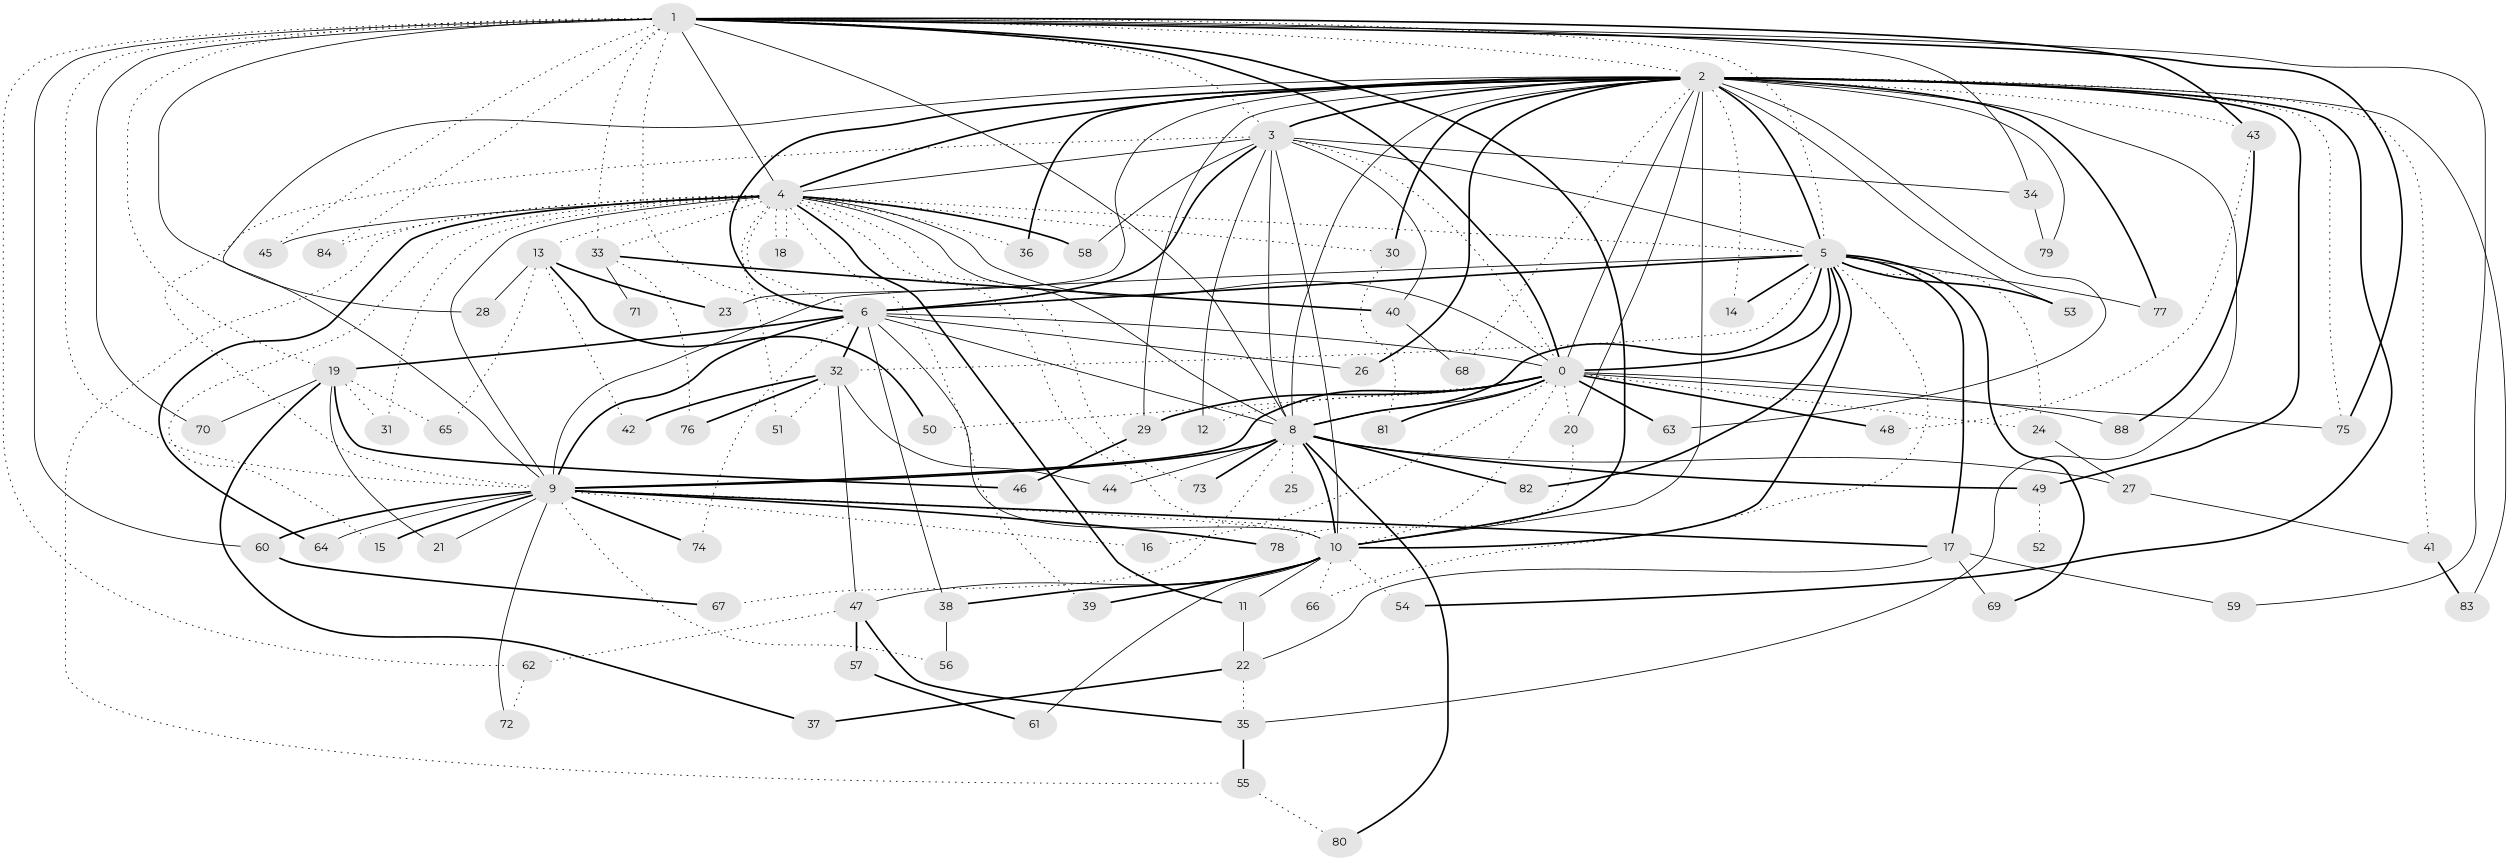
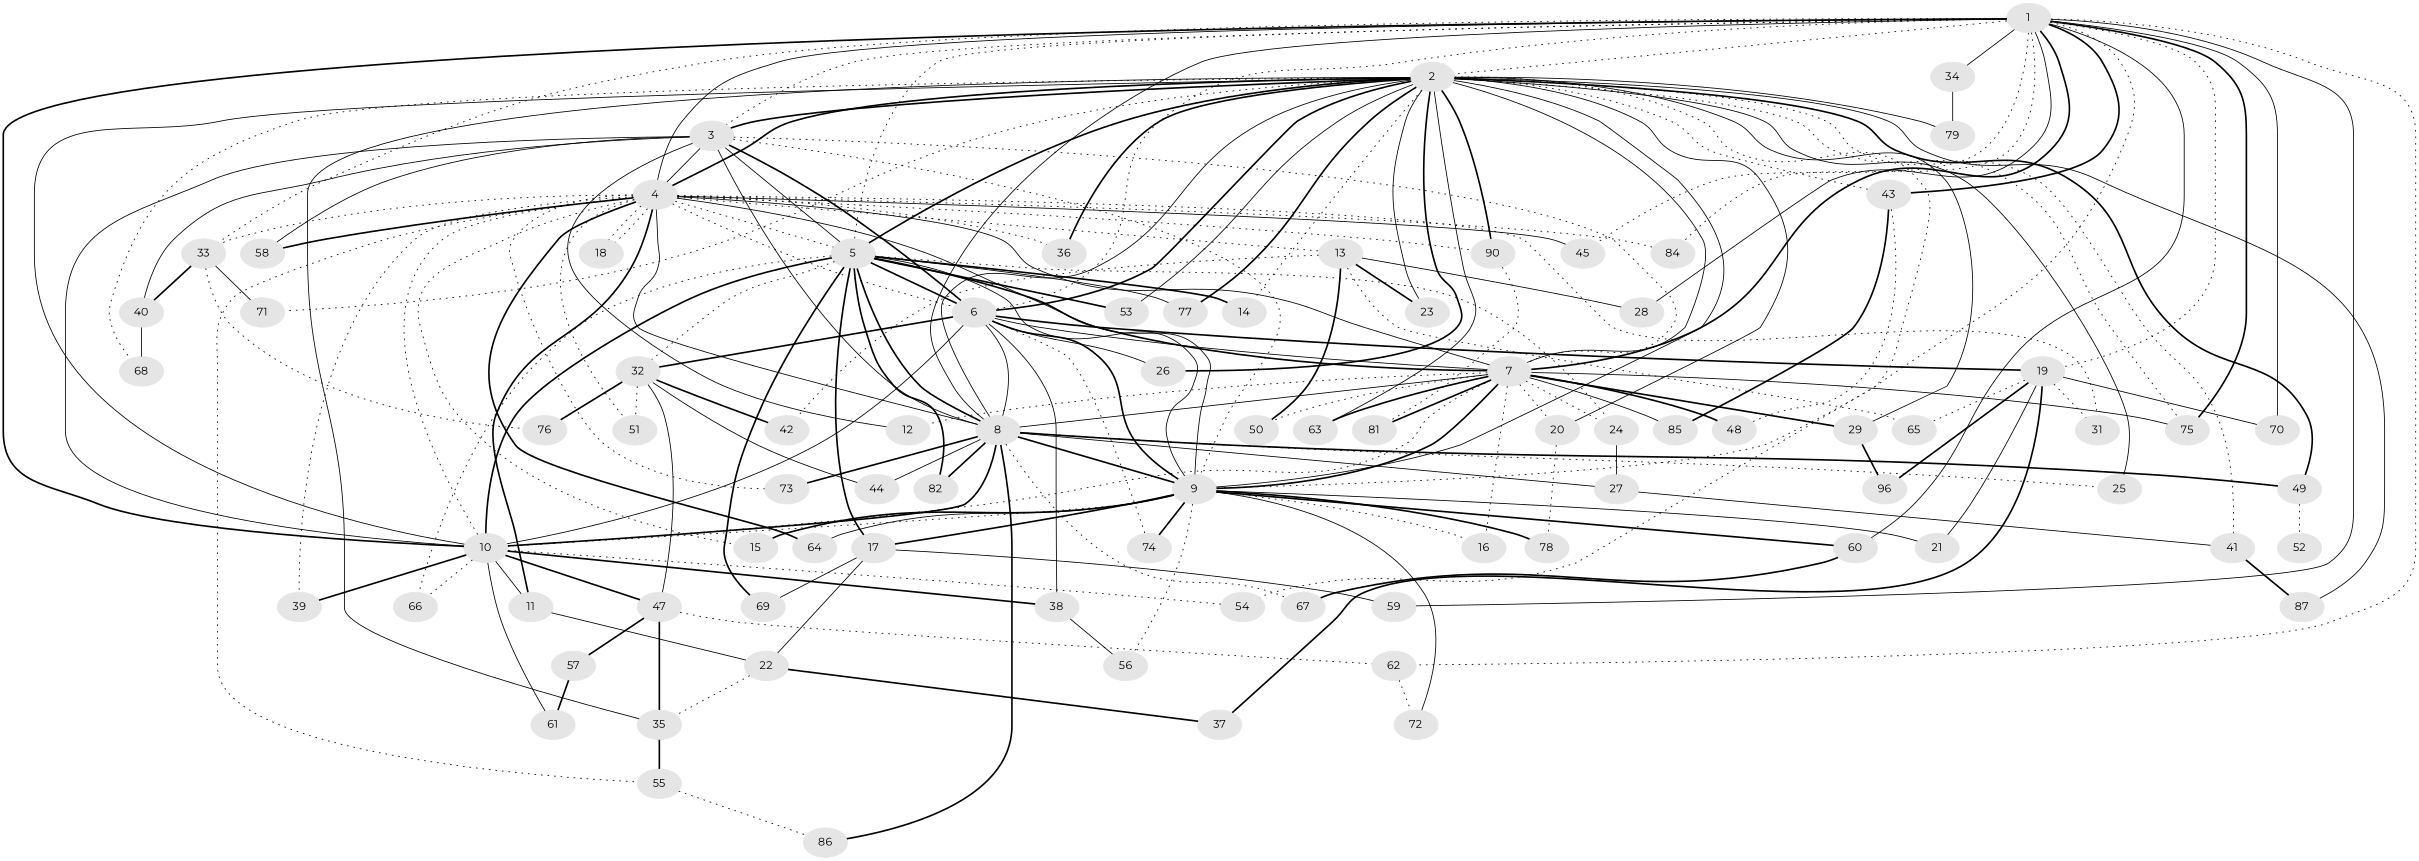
(1634, 164) -> none
none -> (1854, 164)
none -> (846, 190)
(1393, 254) -> (1493, 254)
(1562, 371) -> (1509, 371)
(2122, 430) -> (1675, 430)
(2363, 458) -> (1909, 303)
(1020, 489) -> (1885, 489)
(1099, 584) -> (573, 578)
(2467, 607) -> (2302, 607)
(1340, 843) -> (825, 843)
